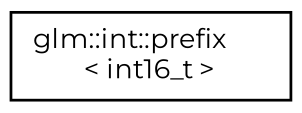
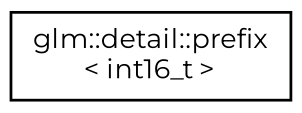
(151, 56) -> (151, 56)
